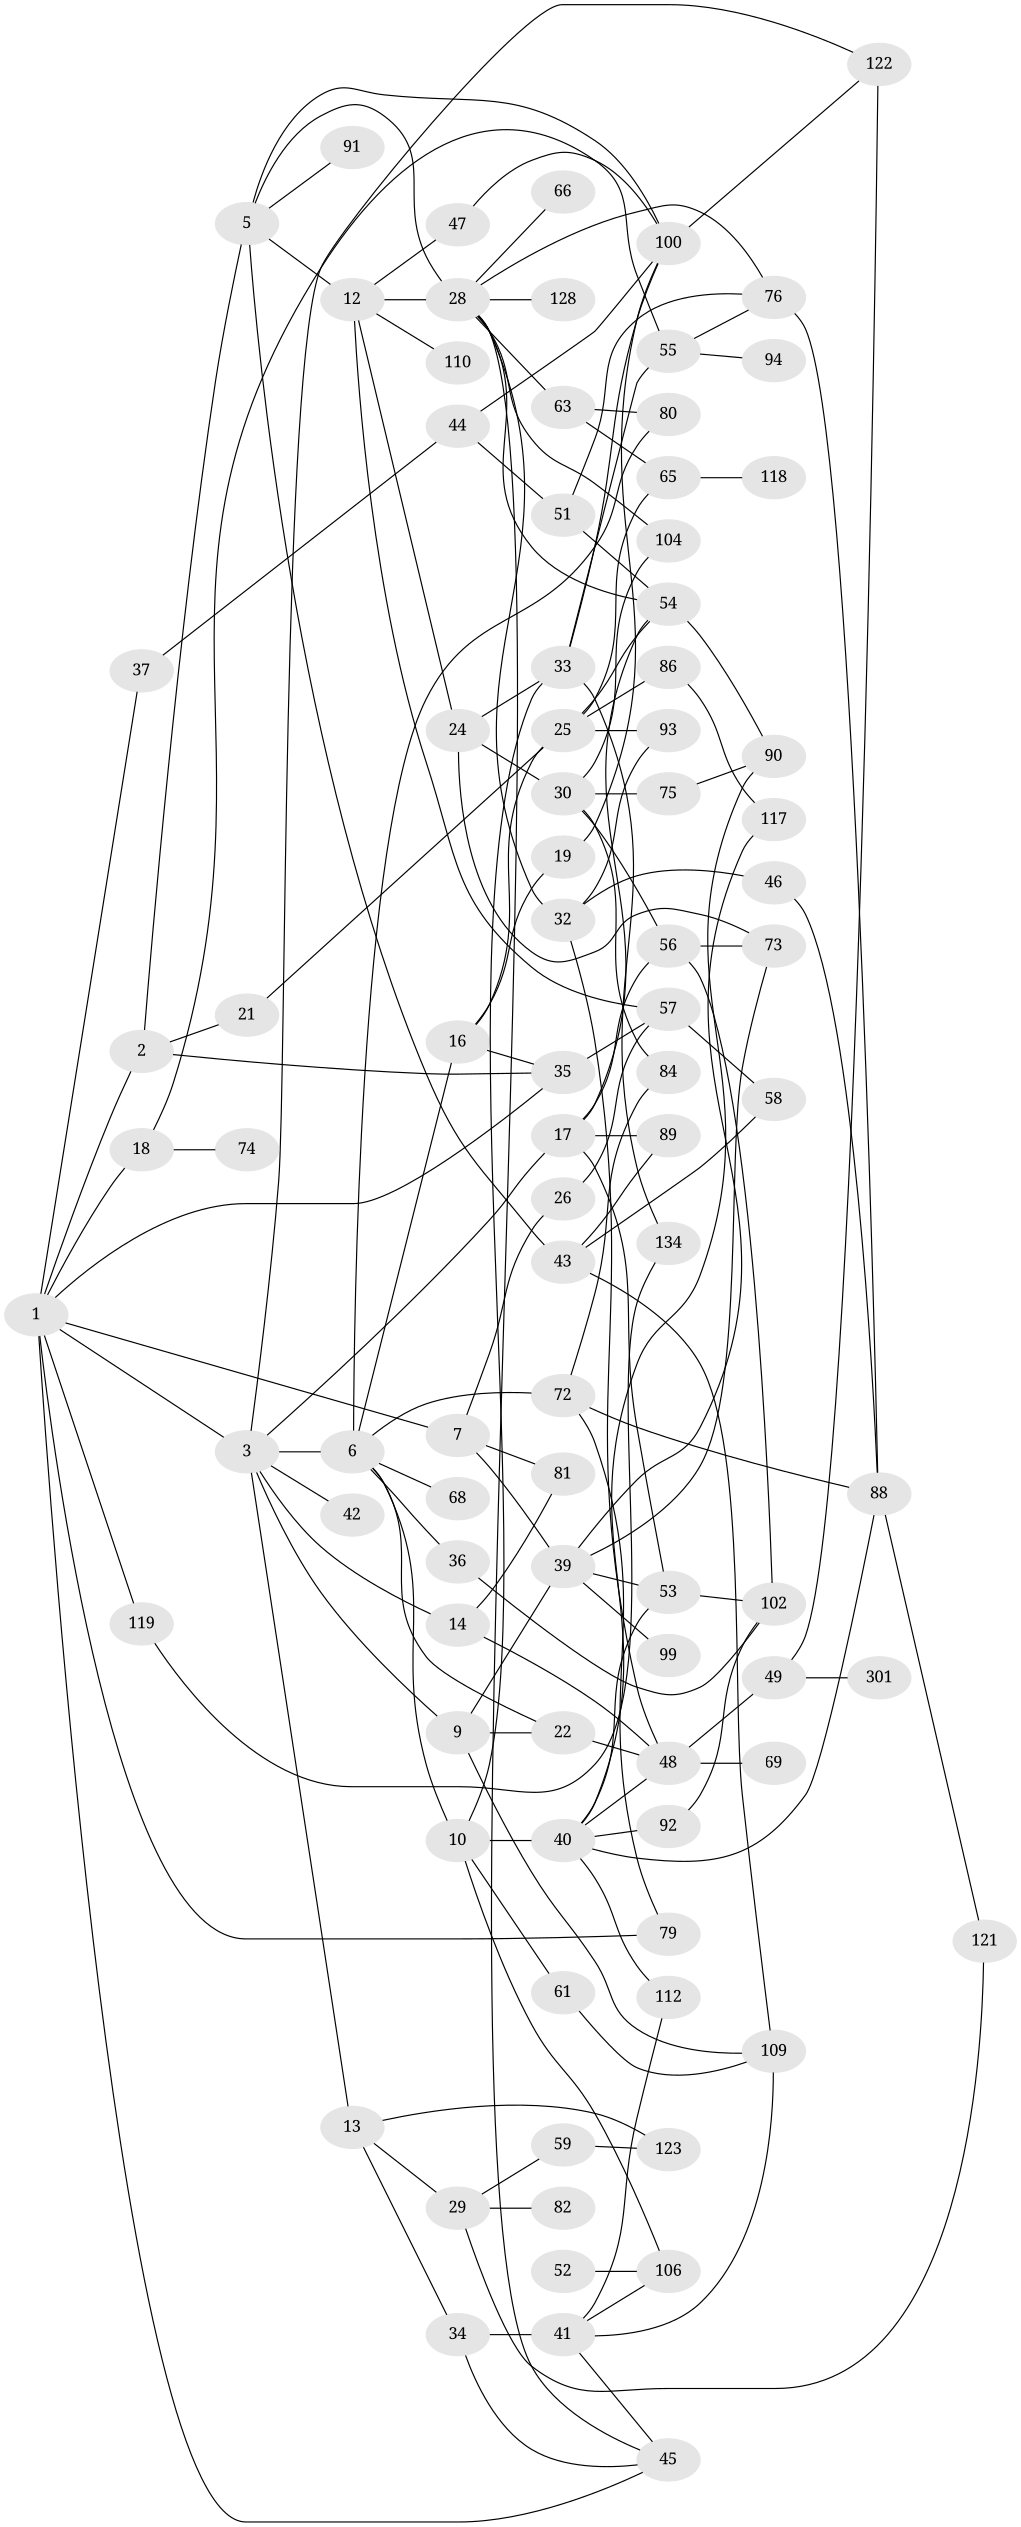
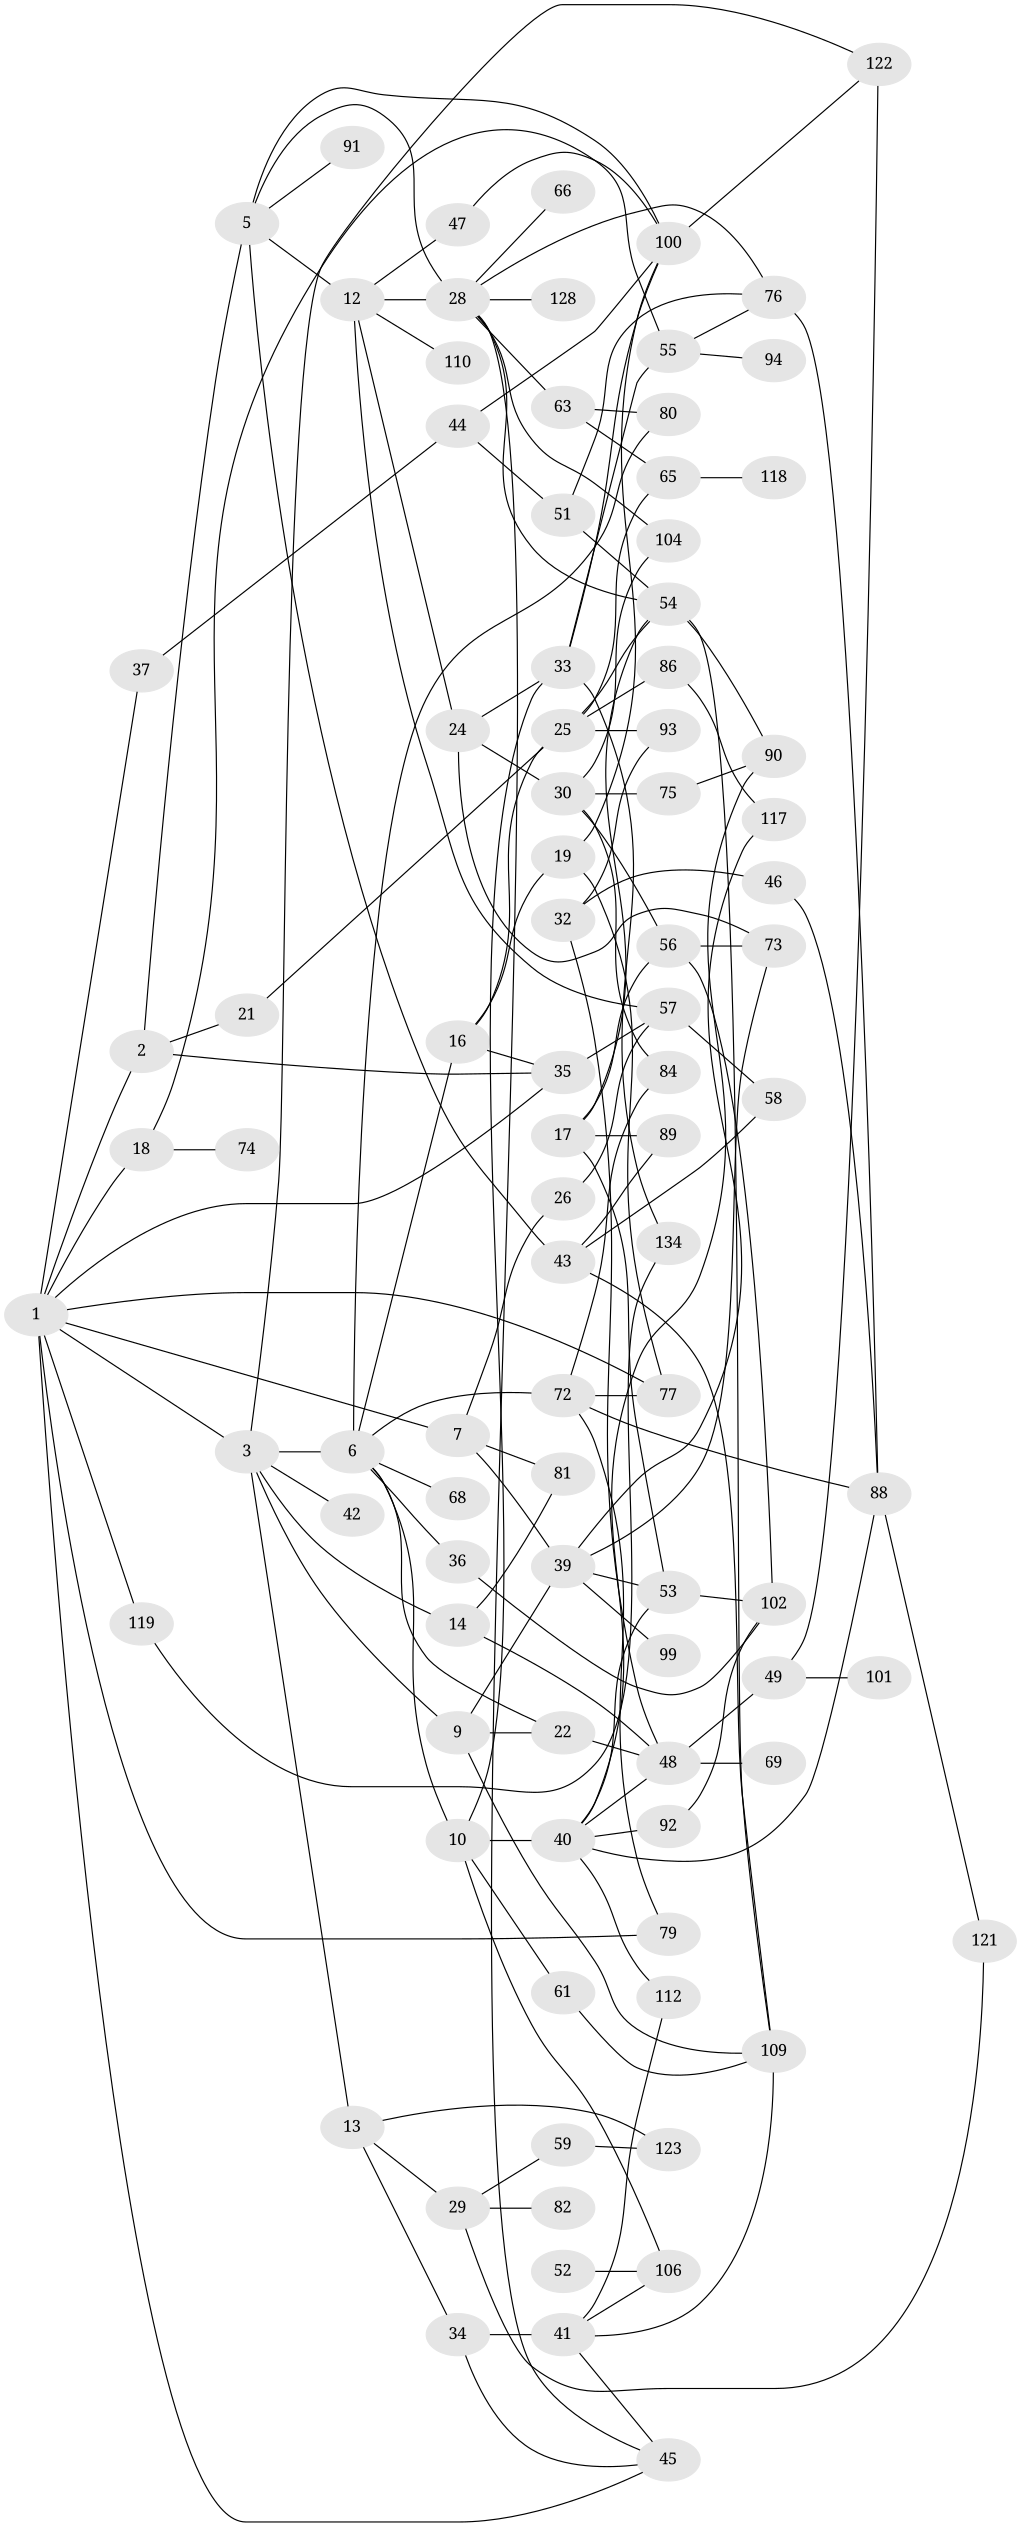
(506, 640) -> none
(412, 1300) -> none
none -> (738, 1359)
none -> (669, 1396)
(879, 1678) -> (879, 1678)
